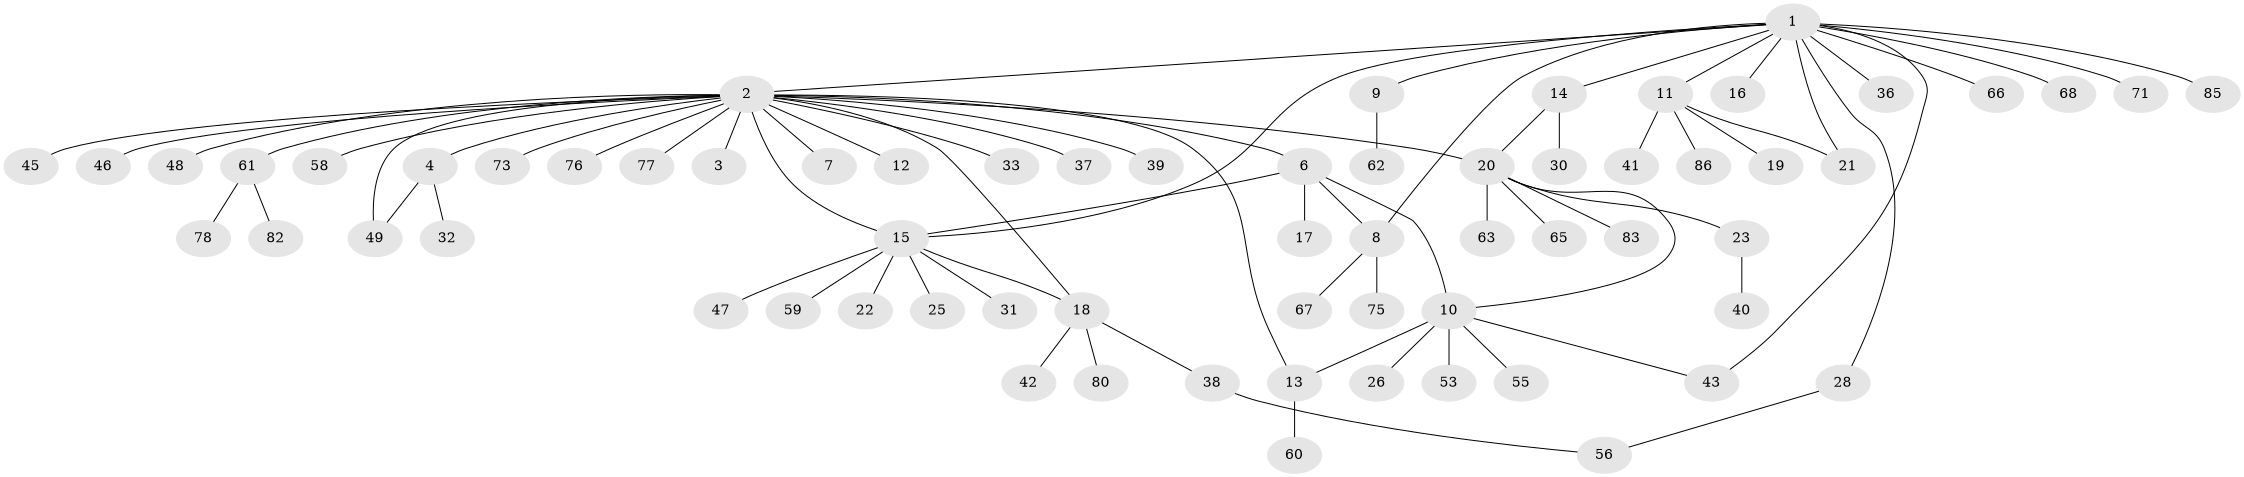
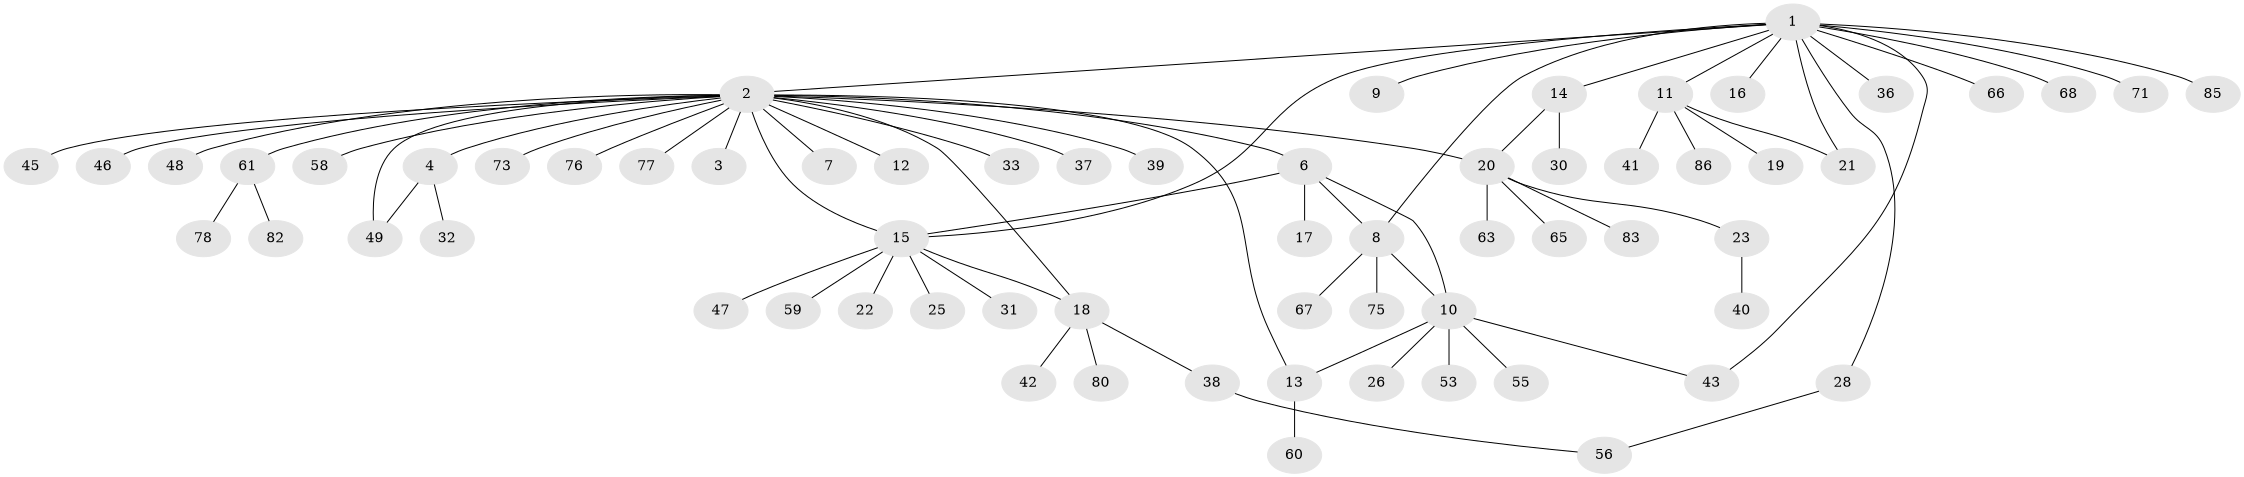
(1377, 166) -> none
(1670, 253) -> (1413, 275)
